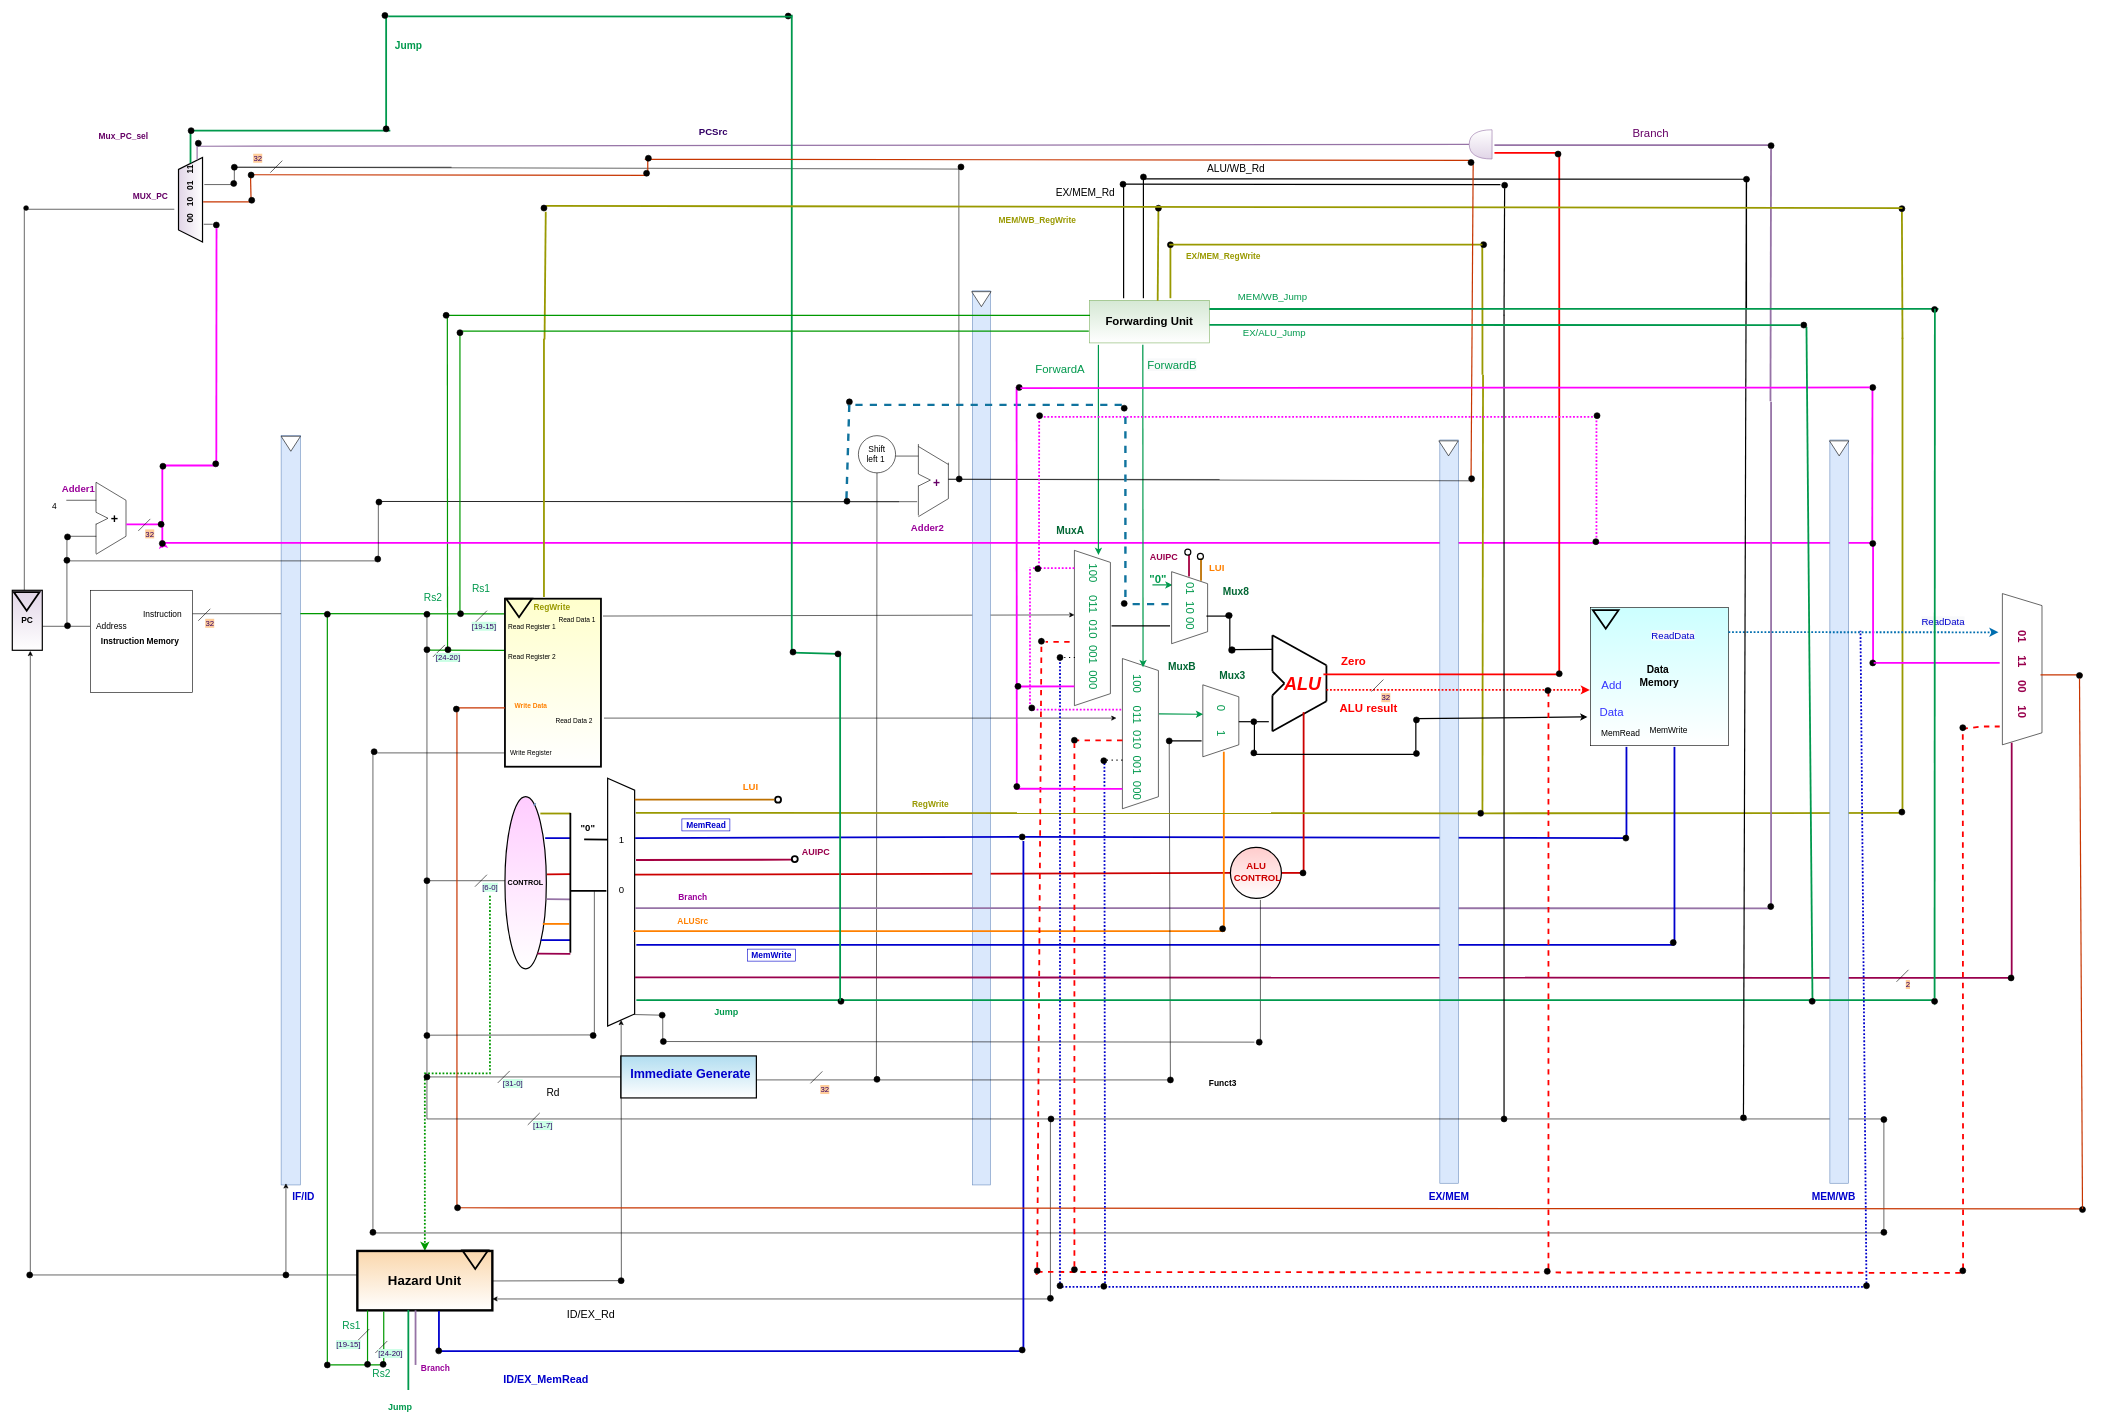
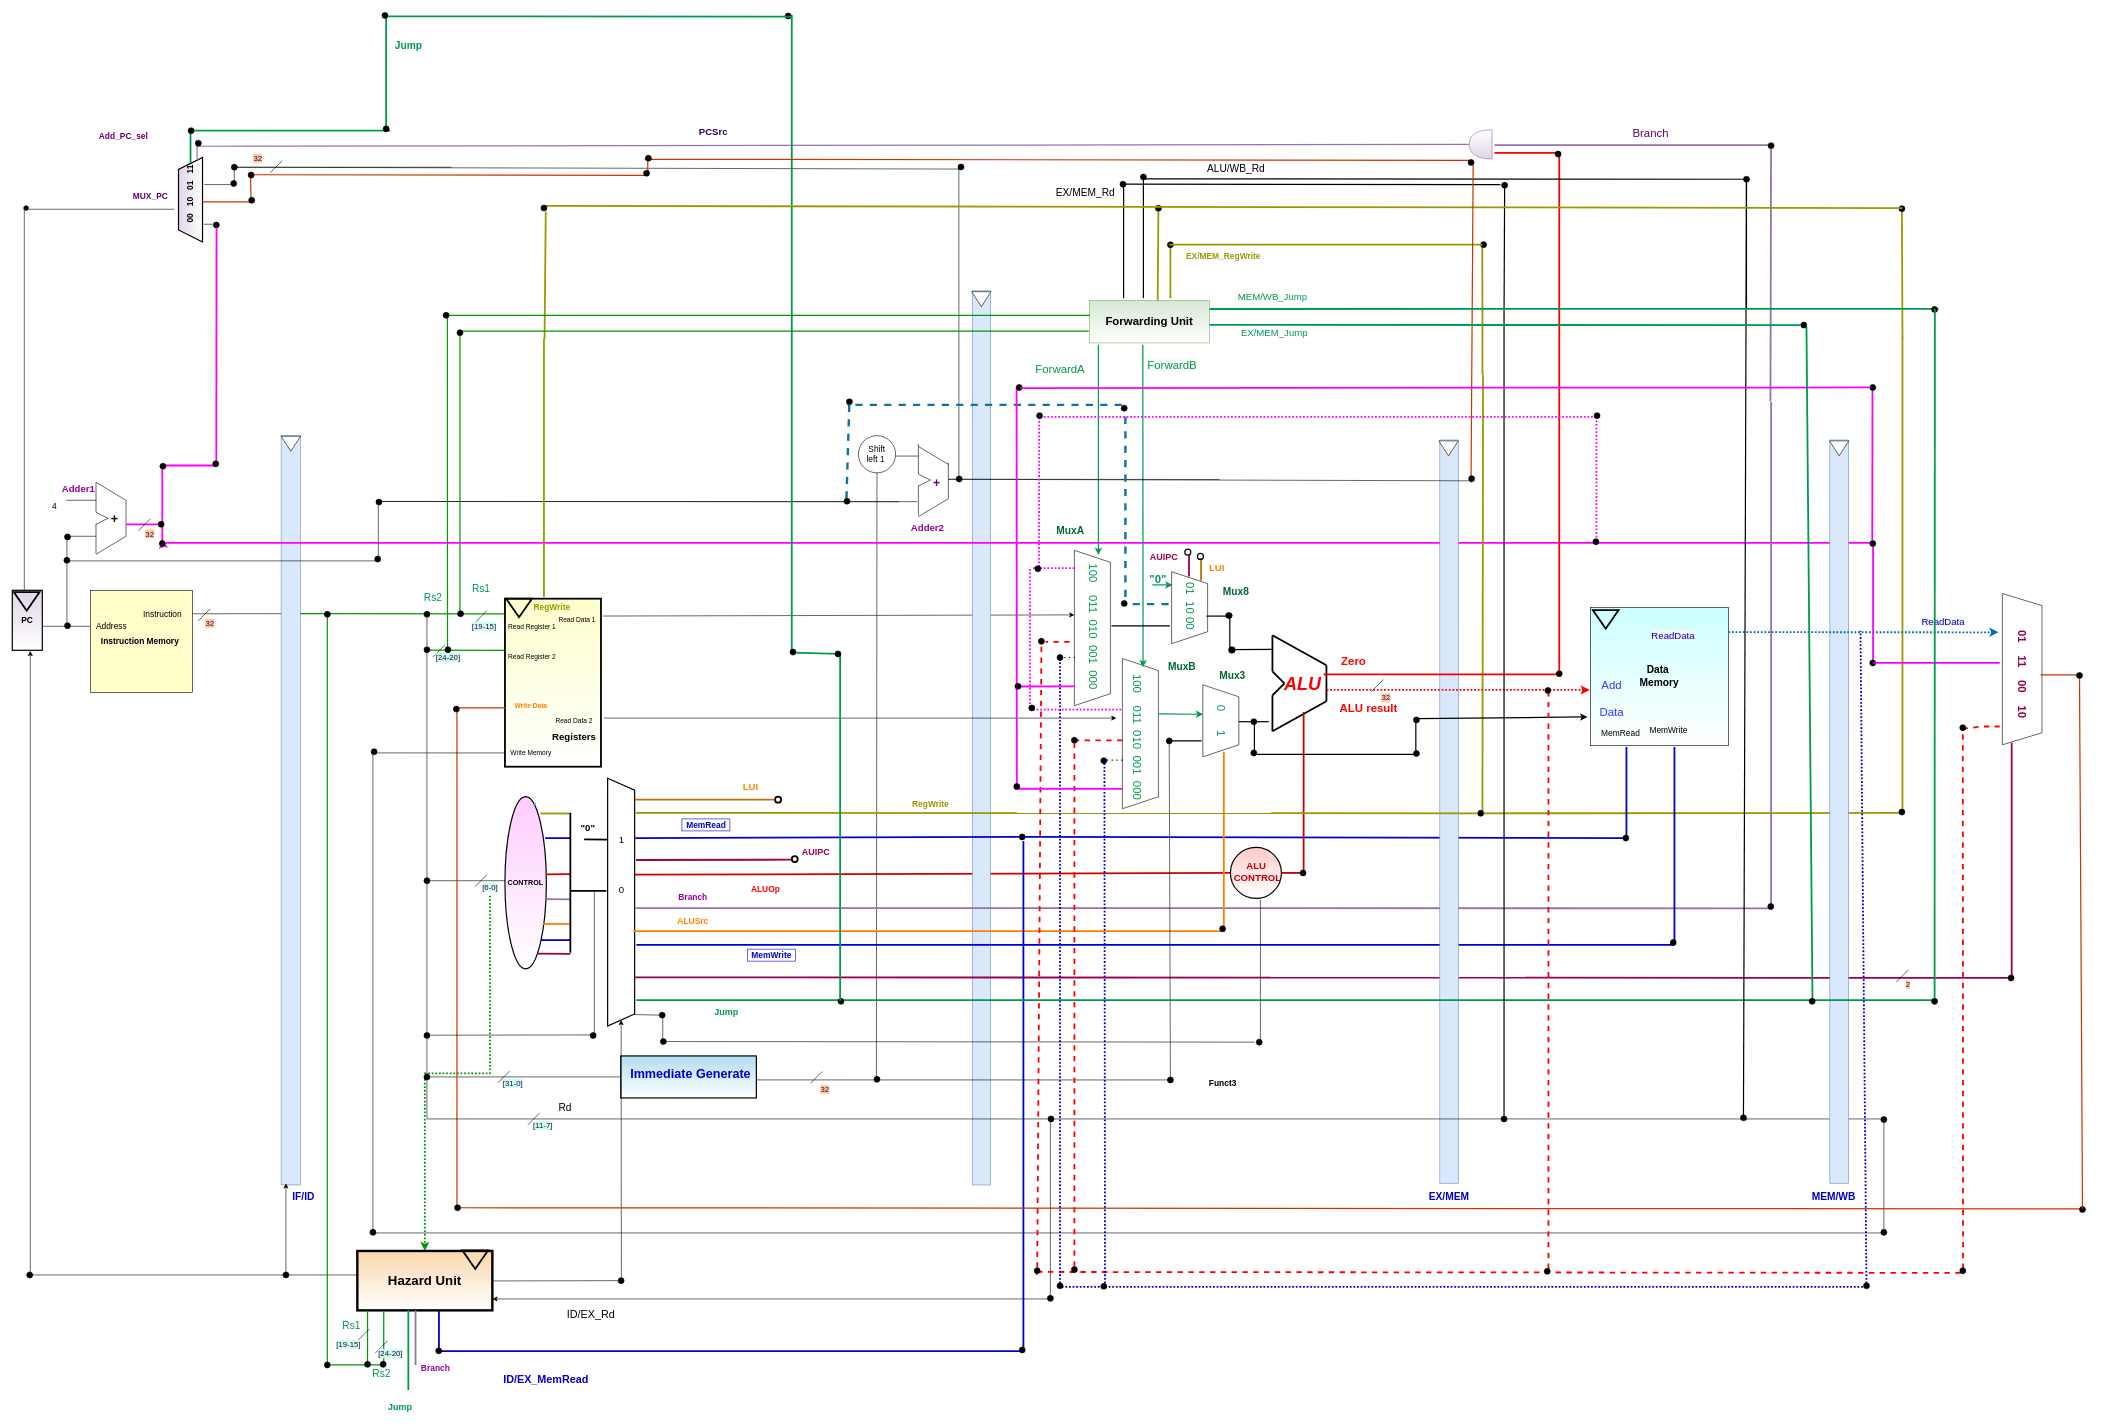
(124, 137) -> (124, 137)
(1037, 220) -> none
(1274, 333) -> (1274, 333)
(141, 641) -> (141, 641)
none -> (574, 737)
(531, 752) -> (531, 752)
none -> (765, 890)
(553, 1092) -> (565, 1107)
